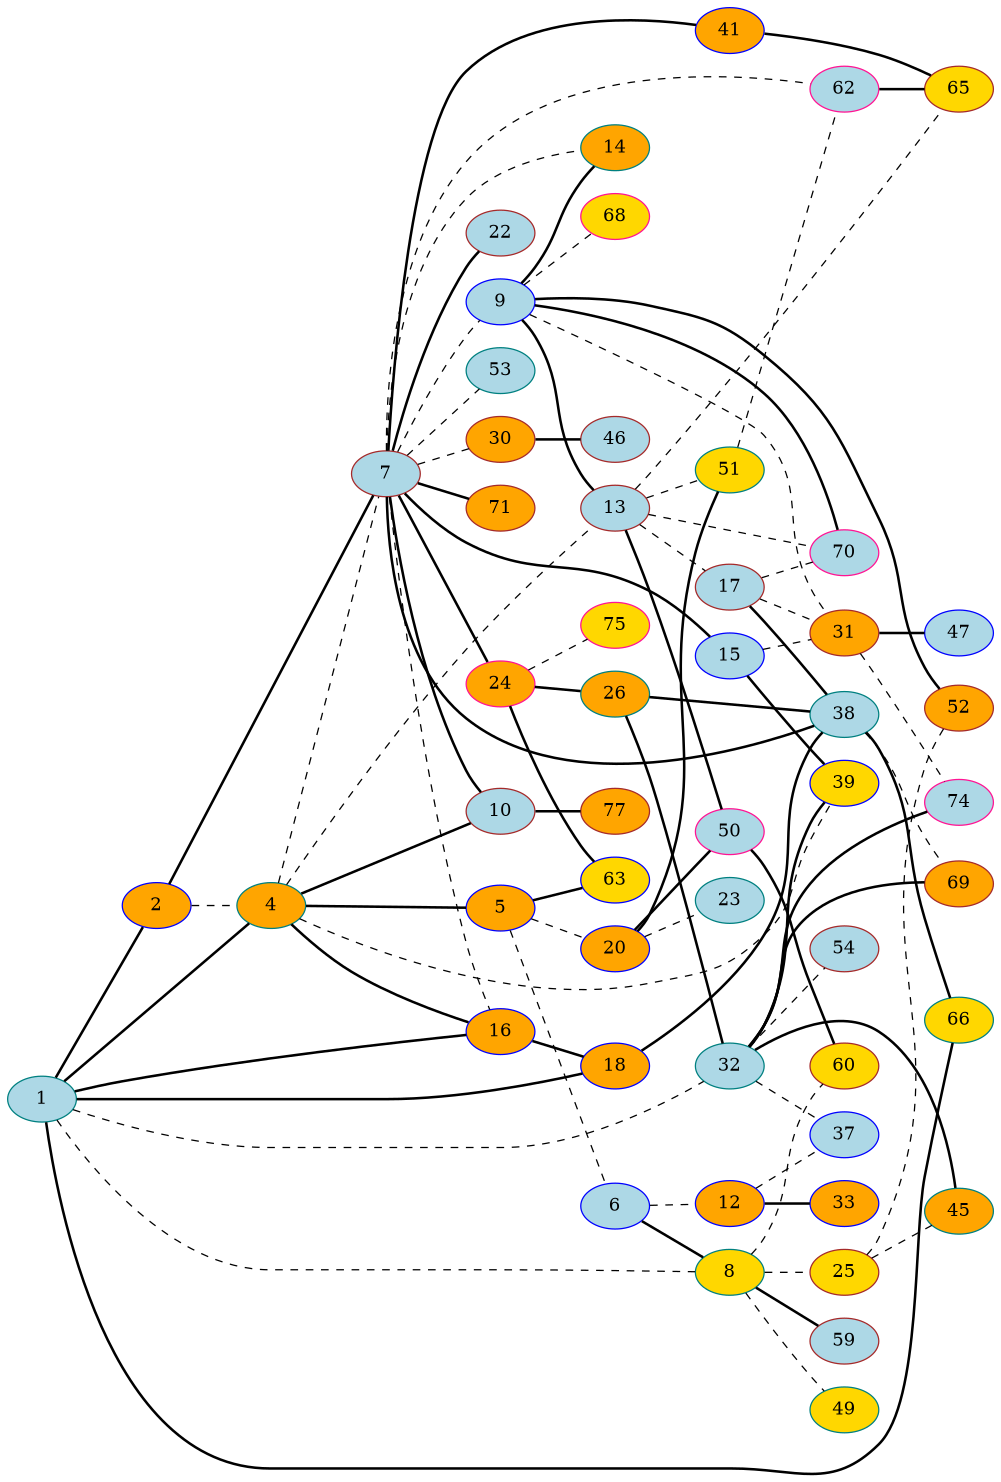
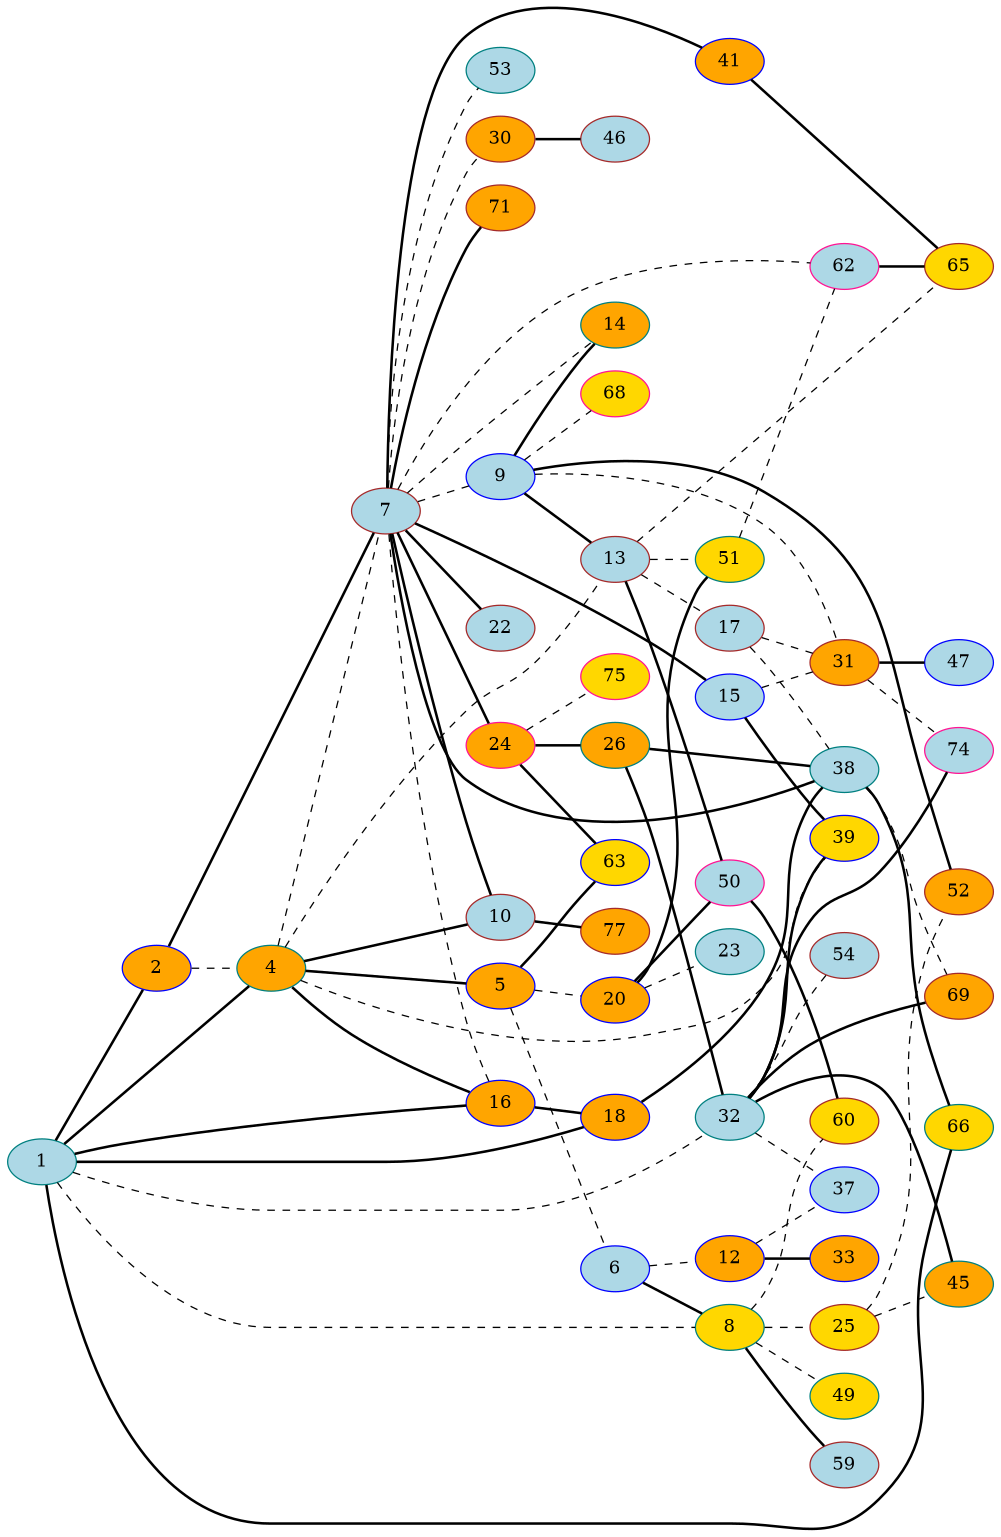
(844, 553) -> none
(791, 652) -> (791, 697)
